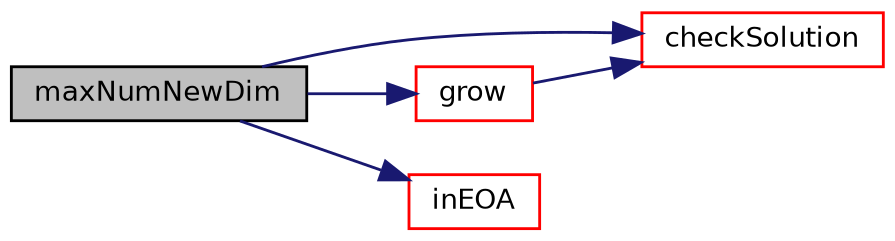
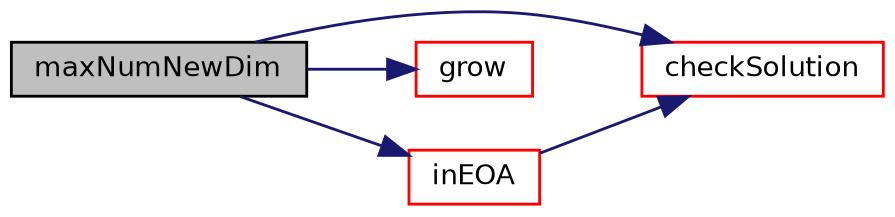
(573, 75) -> (601, 130)
